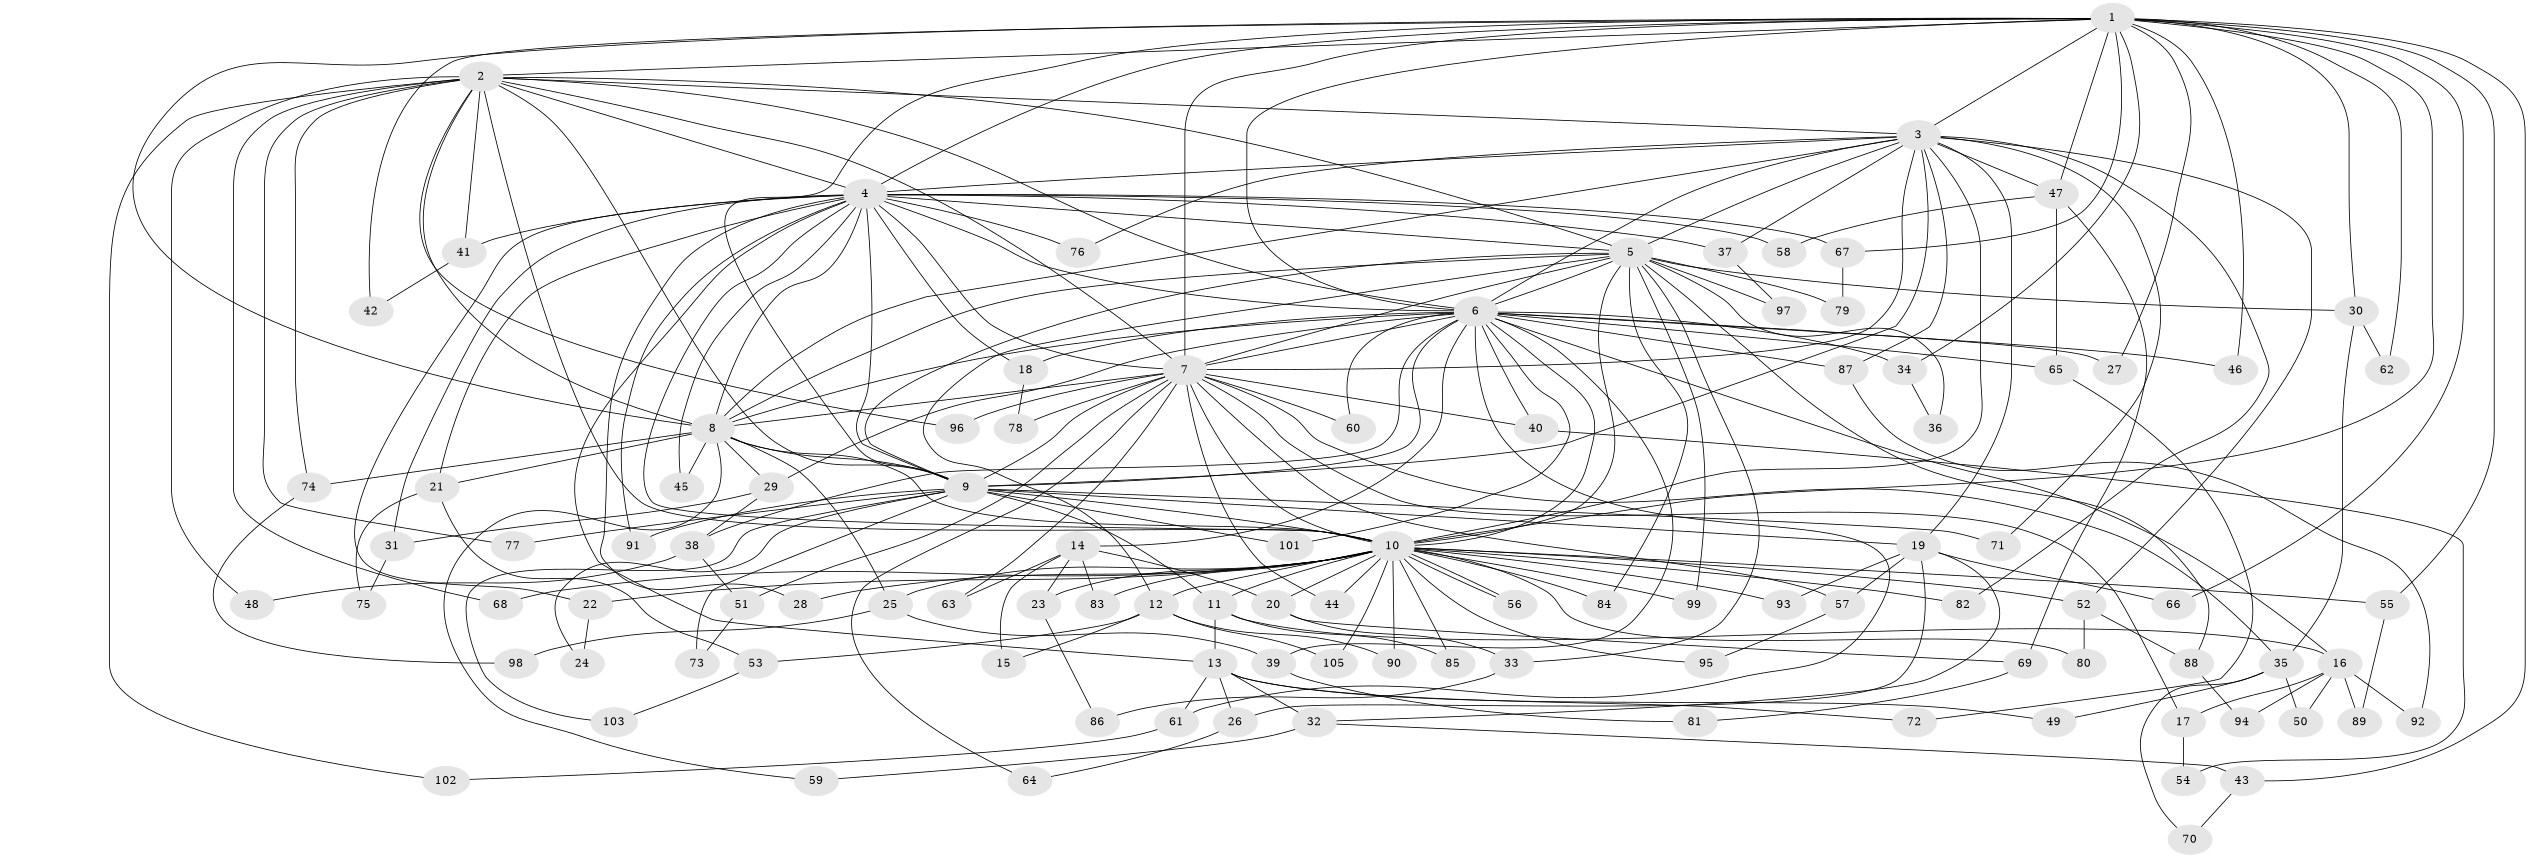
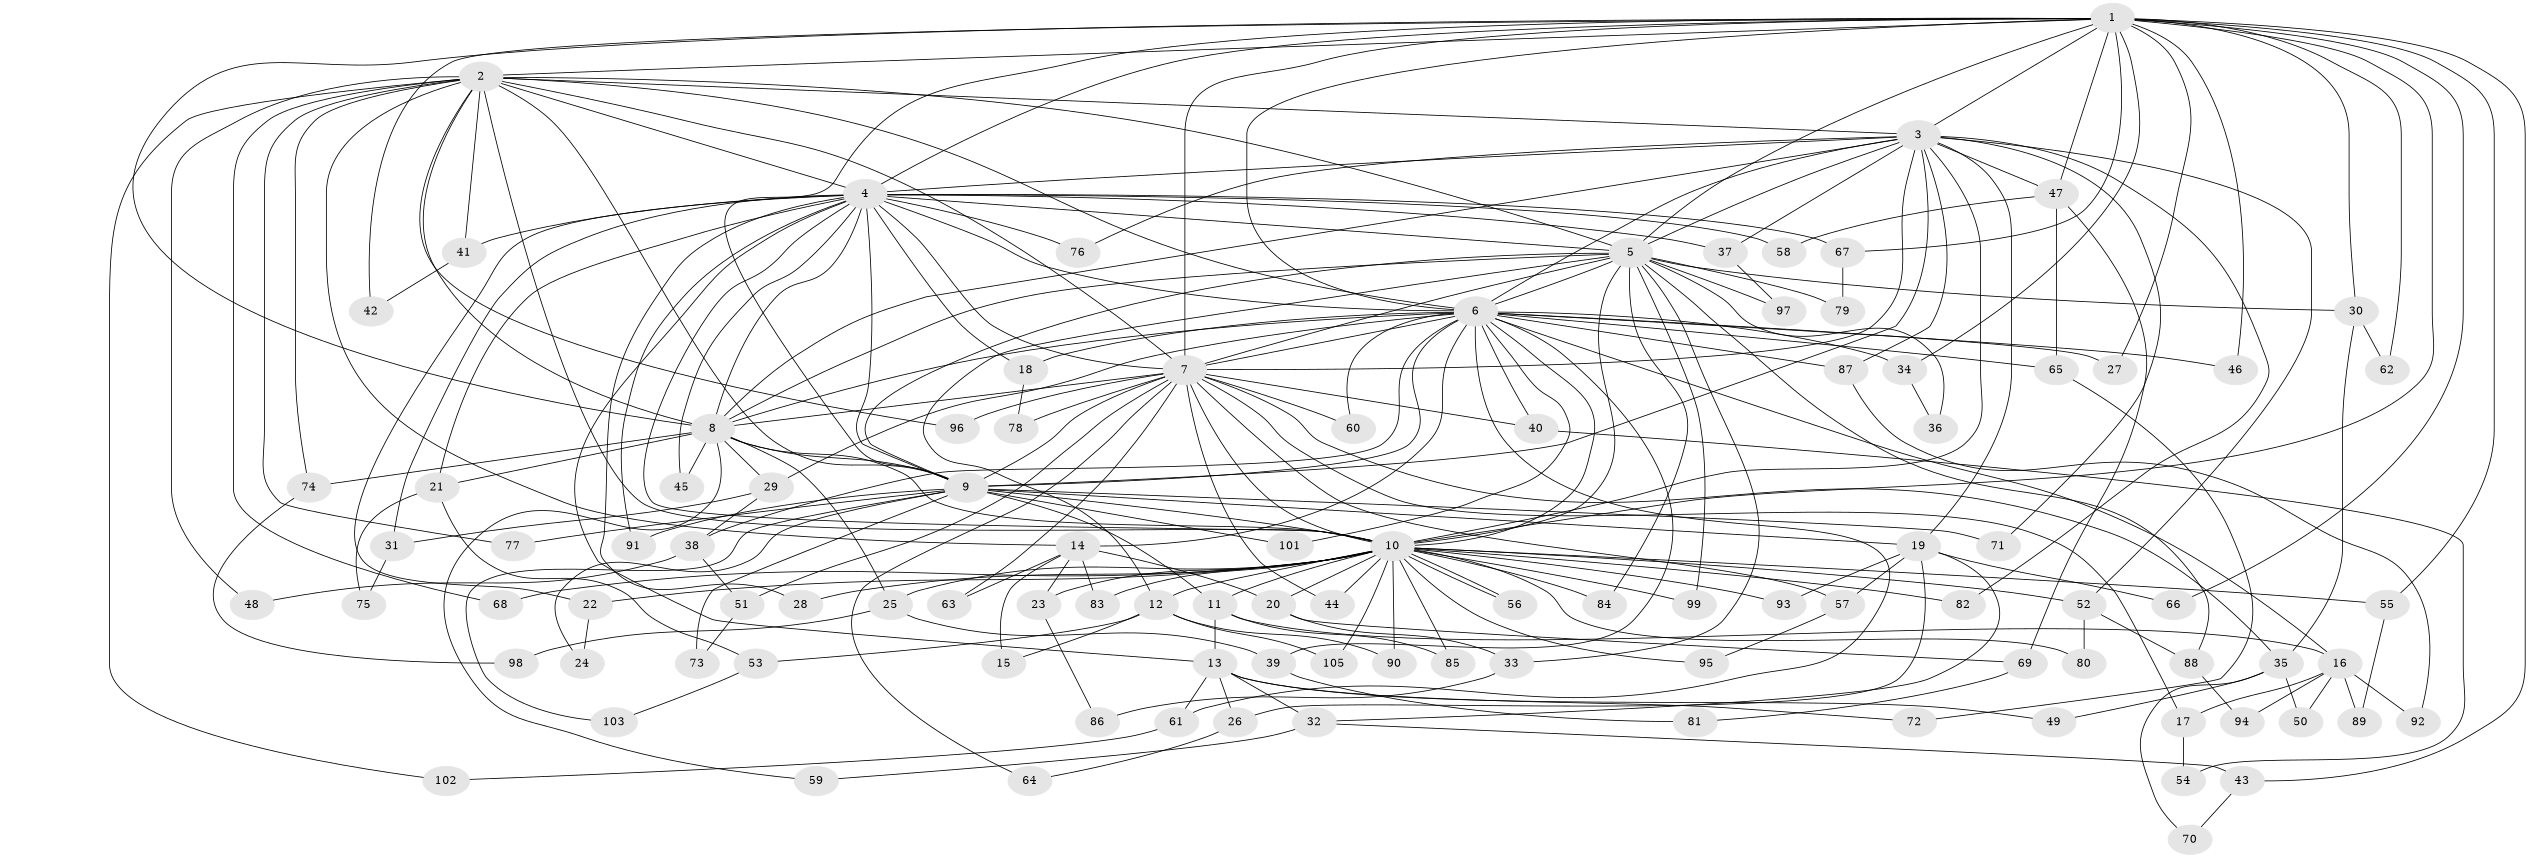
none -> (1858, 112)
none -> (506, 479)
